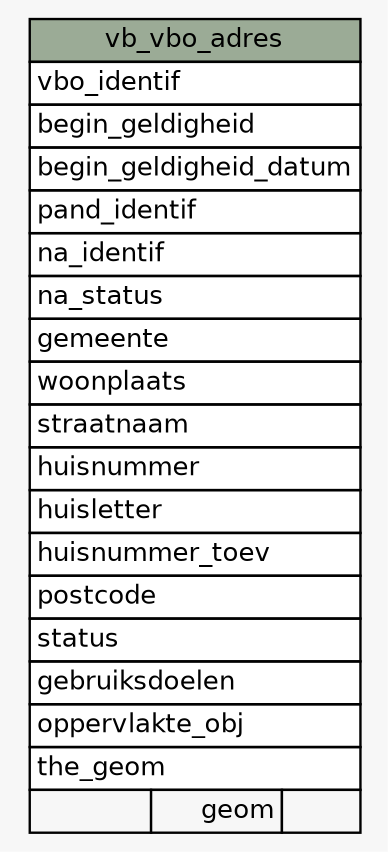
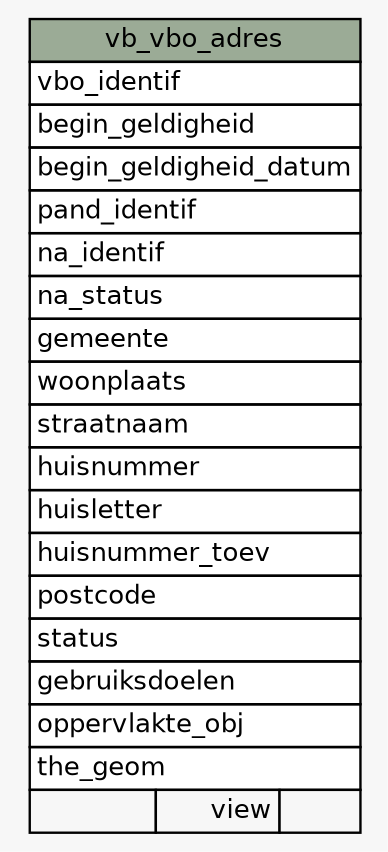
(238, 810) -> (241, 810)
